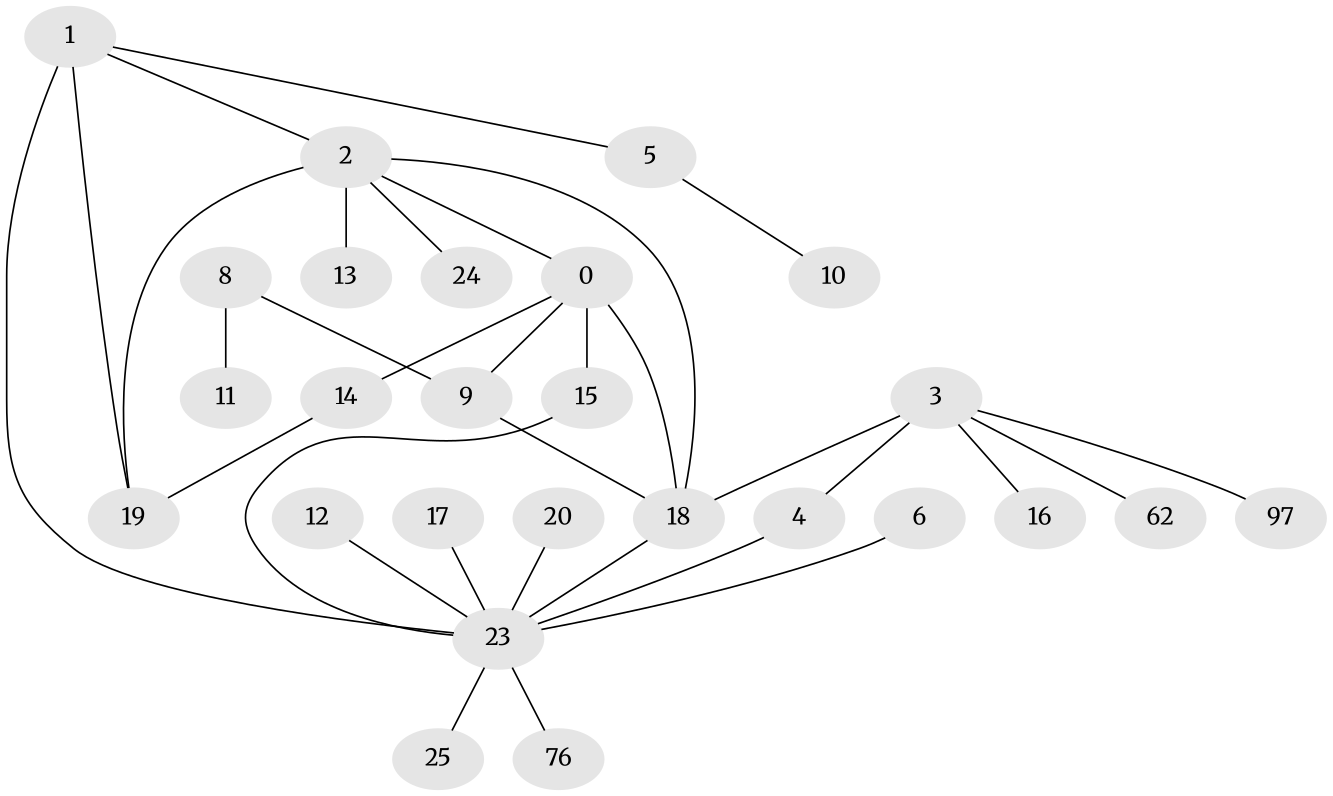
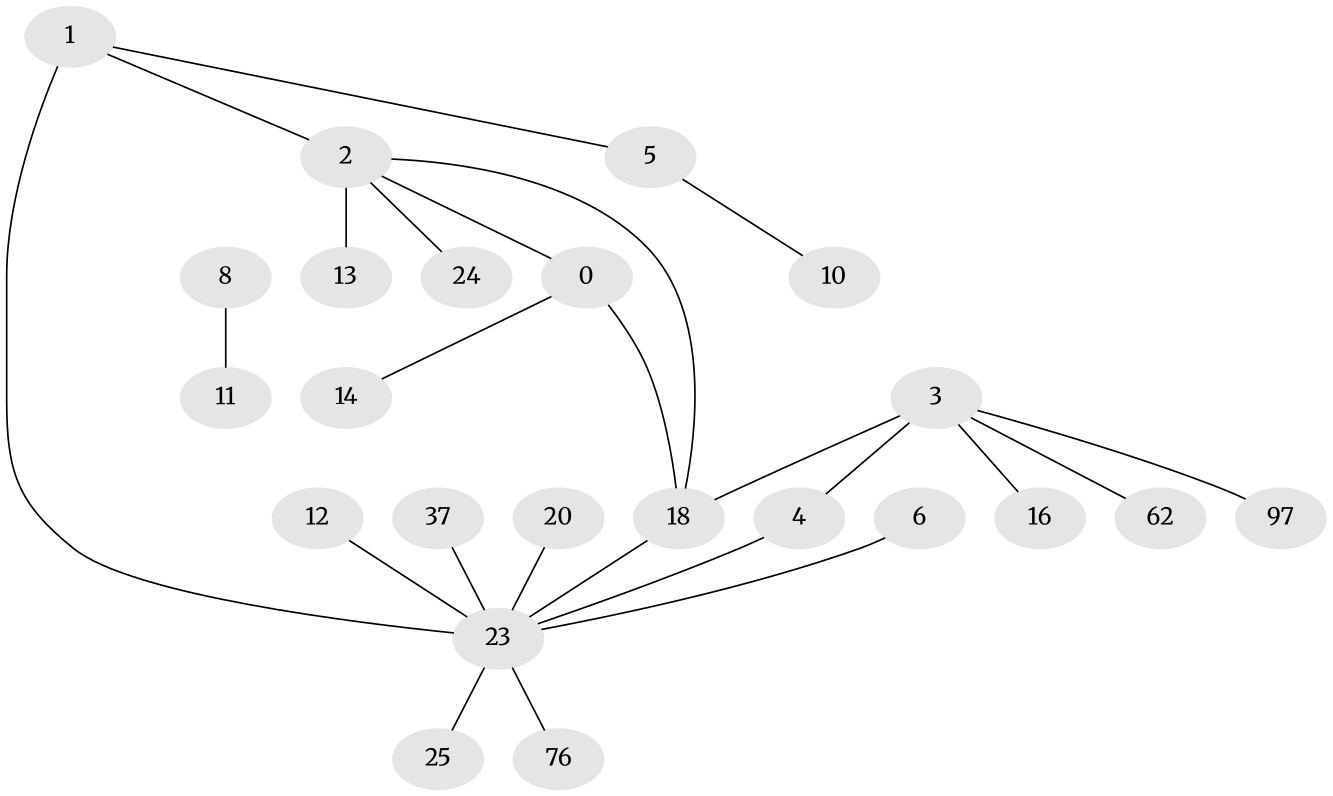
(467, 398) -> none
(587, 398) -> none
(134, 518) -> none
(438, 518) -> (438, 518)
